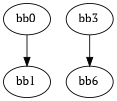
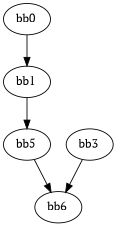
none -> (27, 145)
